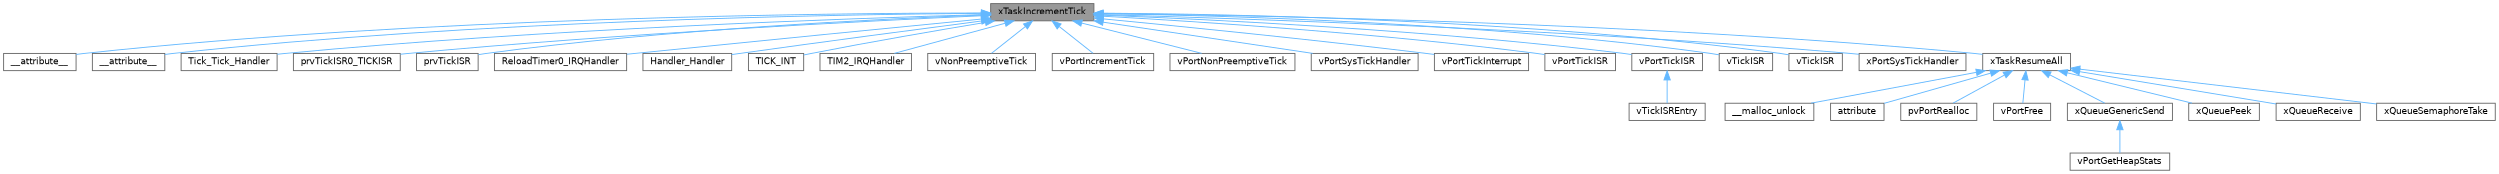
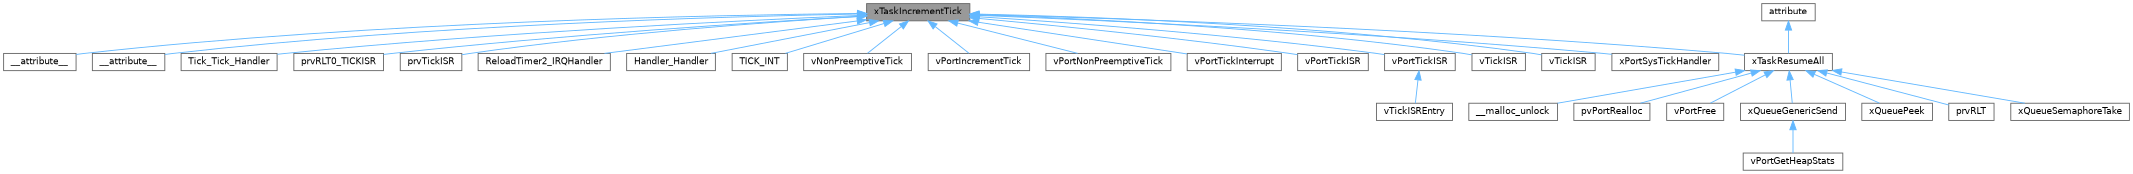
(347, 62) -> (339, 62)
(561, 62) -> (544, 62)
(866, 62) -> none
(1365, 62) -> none
(1937, 88) -> (1788, 42)
(2318, 112) -> (1971, 112)
